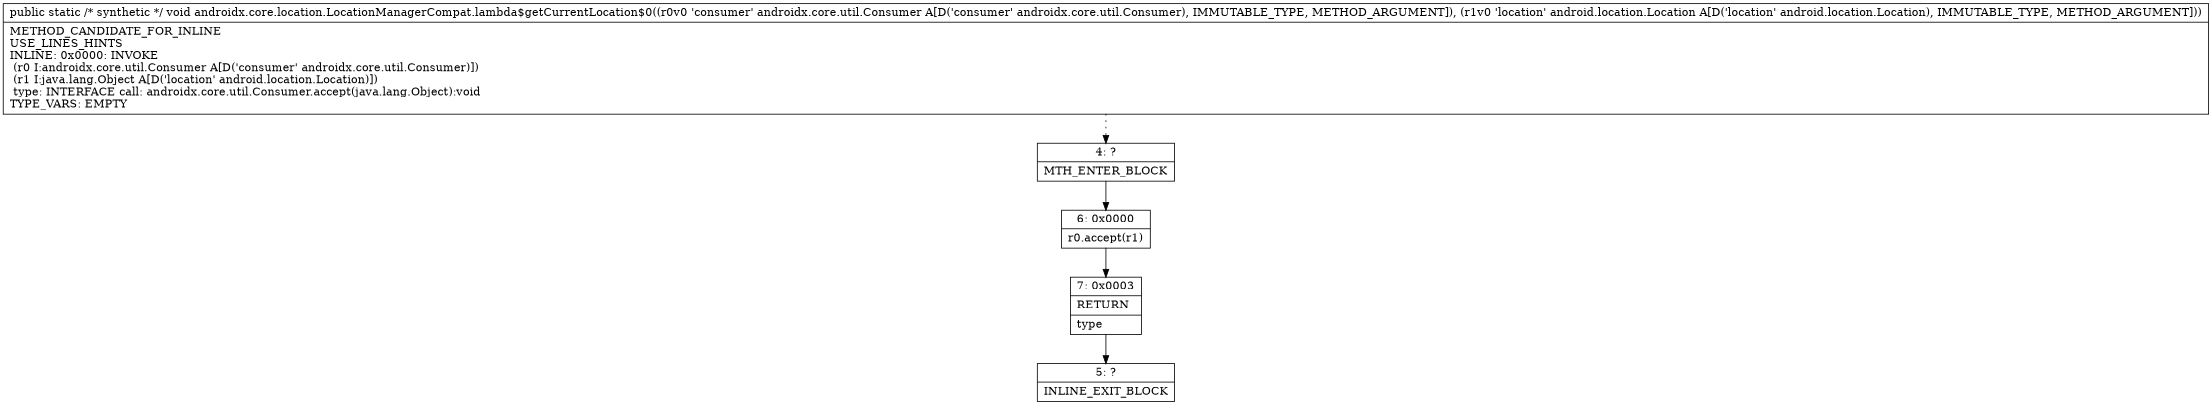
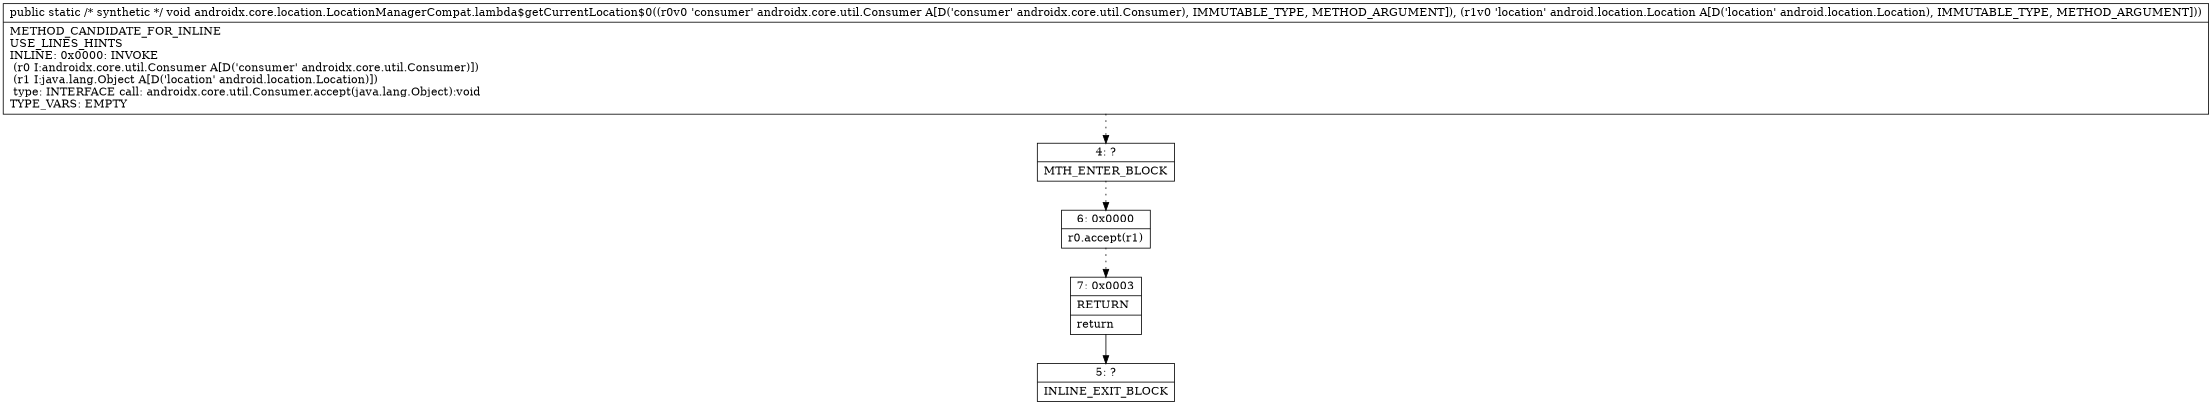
(1106, 192) -> (1106, 192)
(1106, 258) -> (1106, 258)
(1090, 324) -> (1095, 324)
